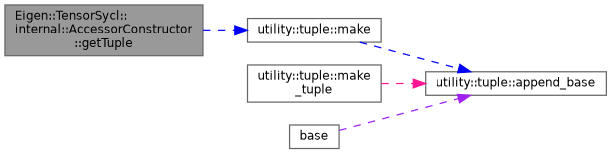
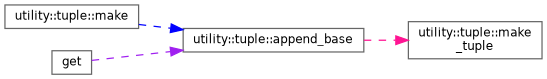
(104, 30) -> none
(397, 84) -> (380, 40)
(314, 137) -> (72, 62)
